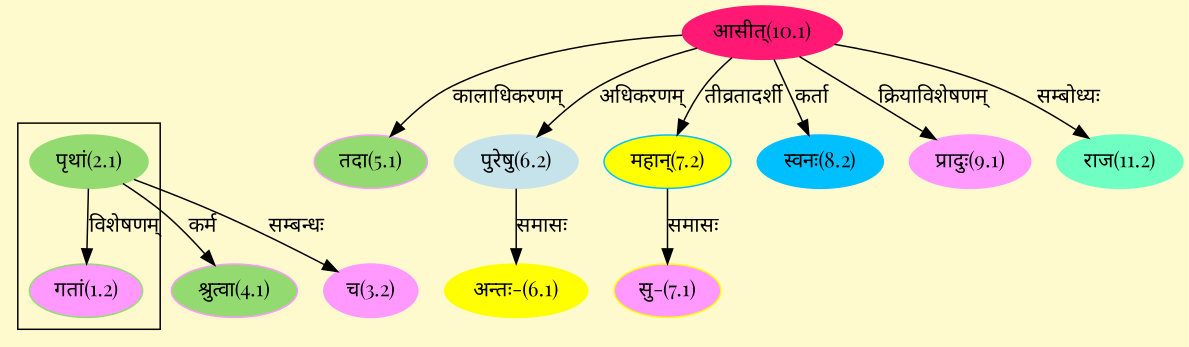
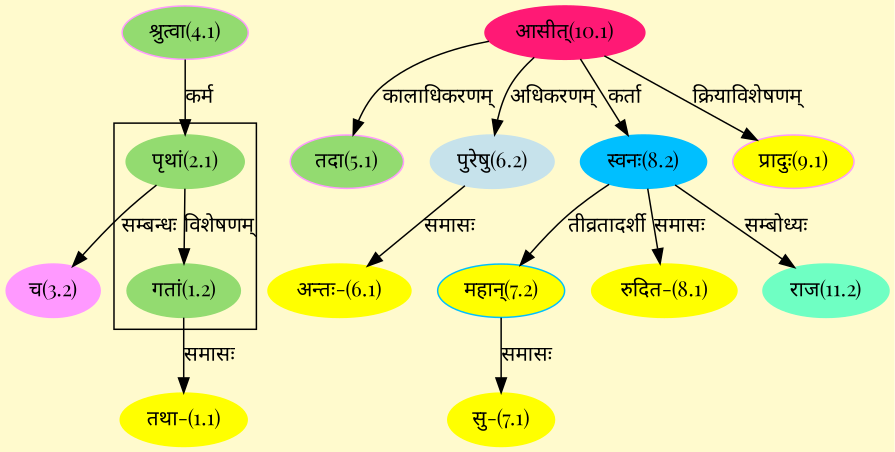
(960, 74) -> (729, 222)
(704, 86) -> (567, 216)
(970, 162) -> (793, 162)
(171, 219) -> (185, 90)
(86, 291) -> (184, 291)
none -> (664, 291)
(668, 291) -> (501, 420)
none -> (184, 420)
